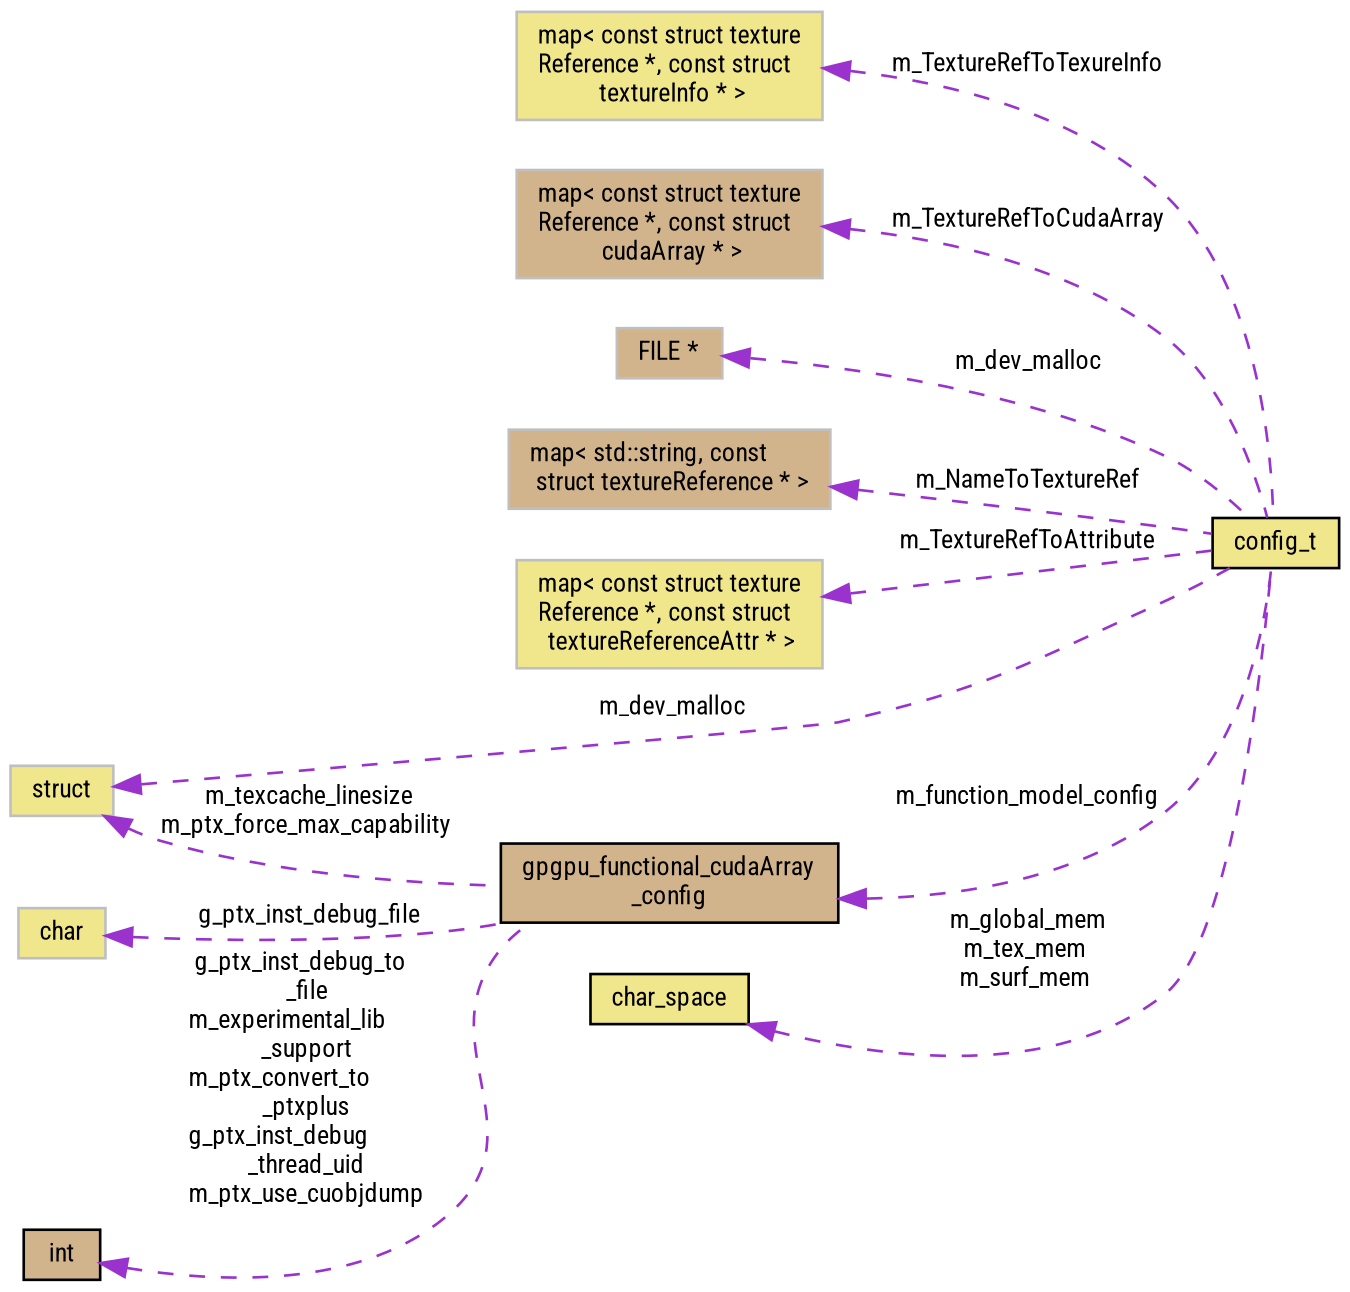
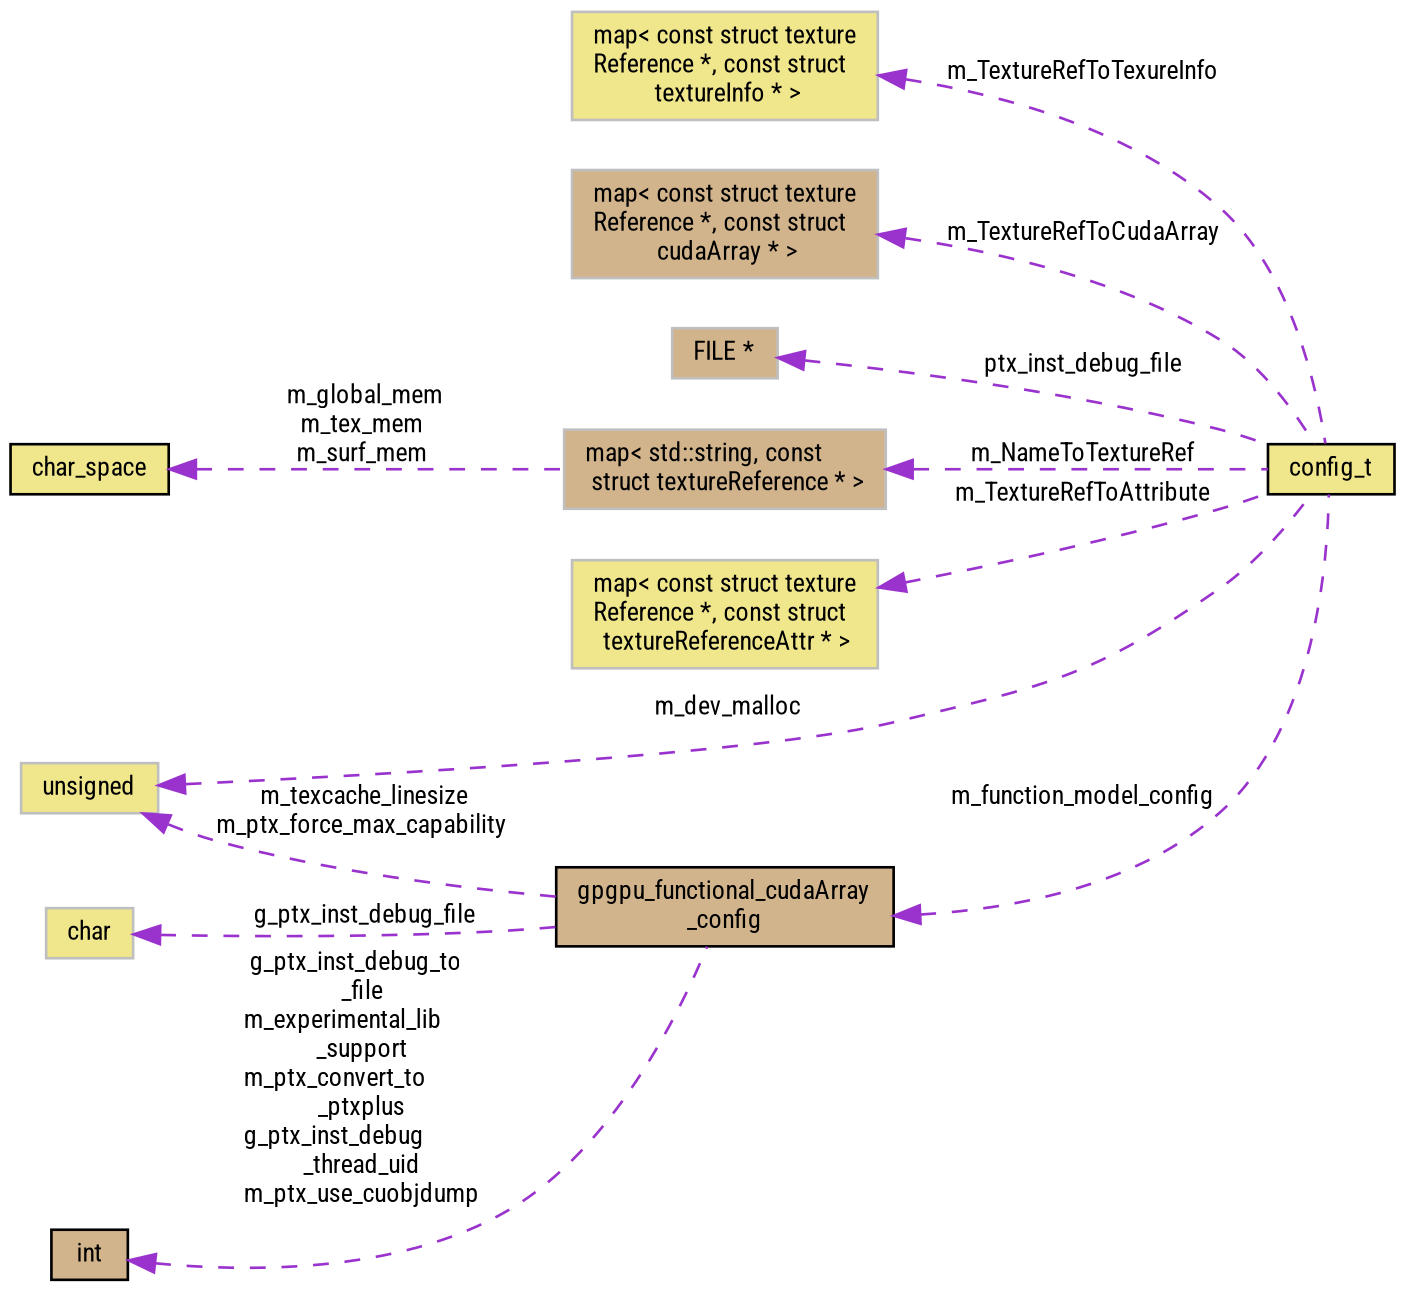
(1025, 362) -> (1081, 365)
(62, 791) -> (90, 788)
(1177, 979) -> (380, 469)
